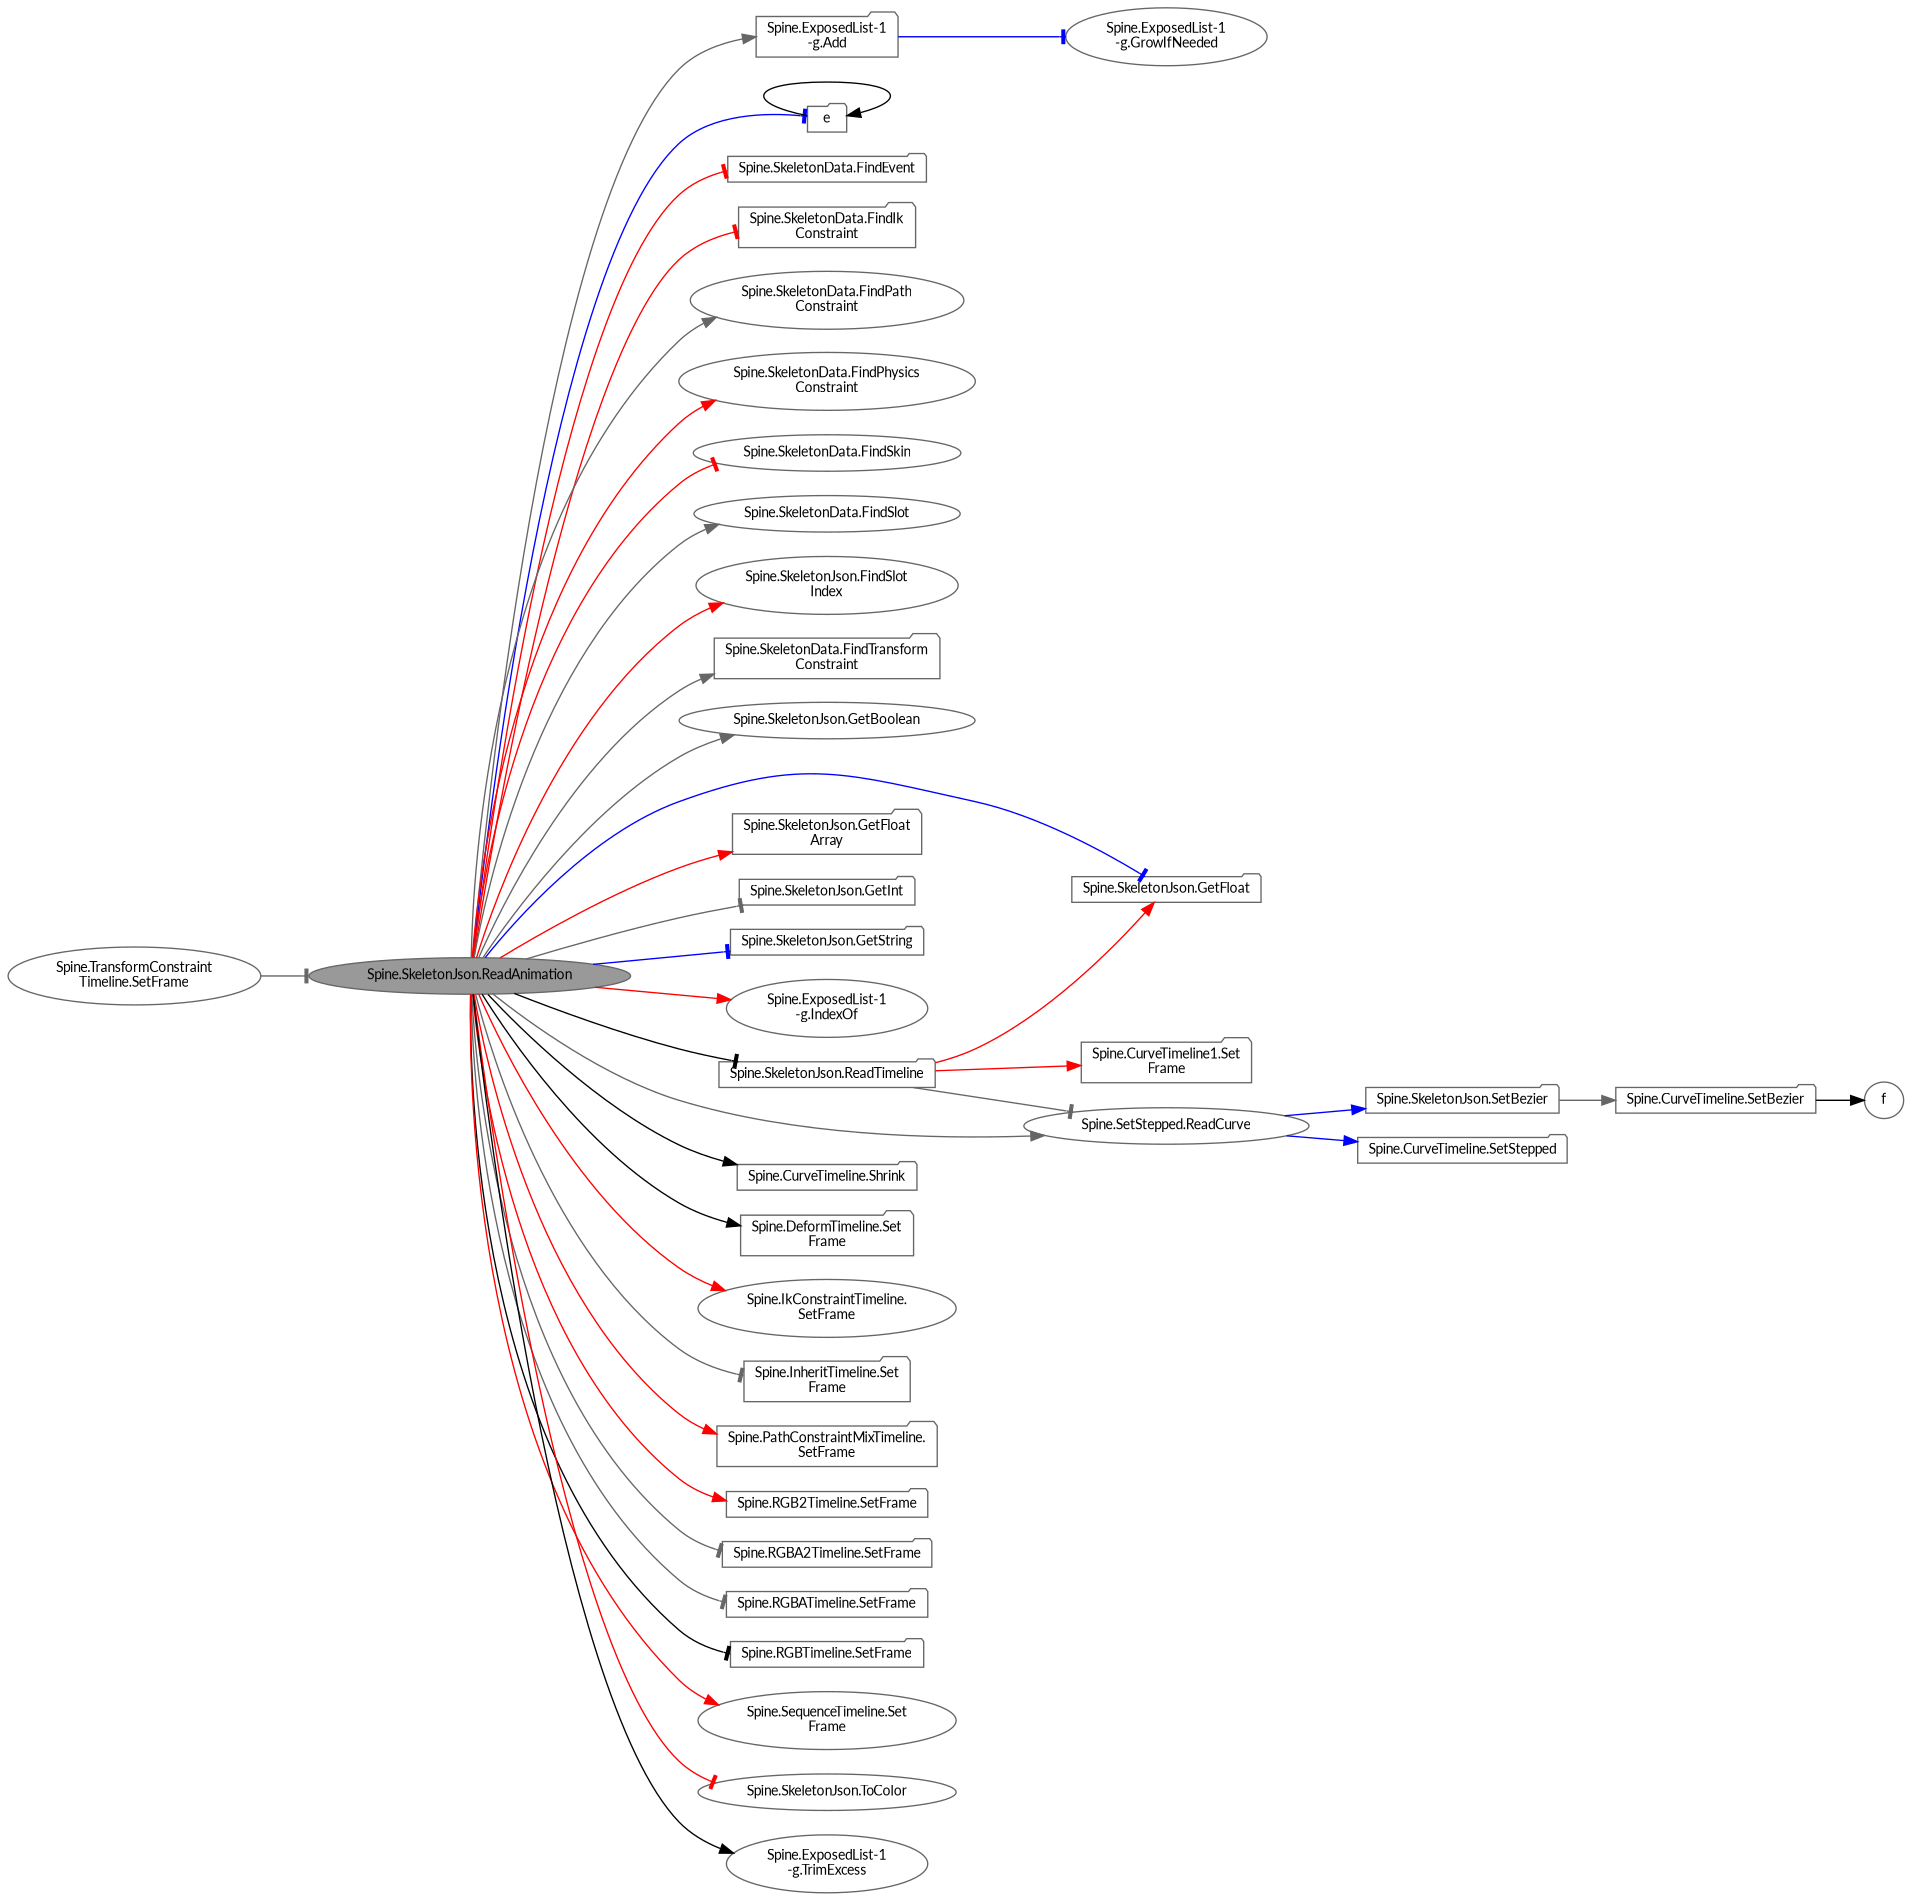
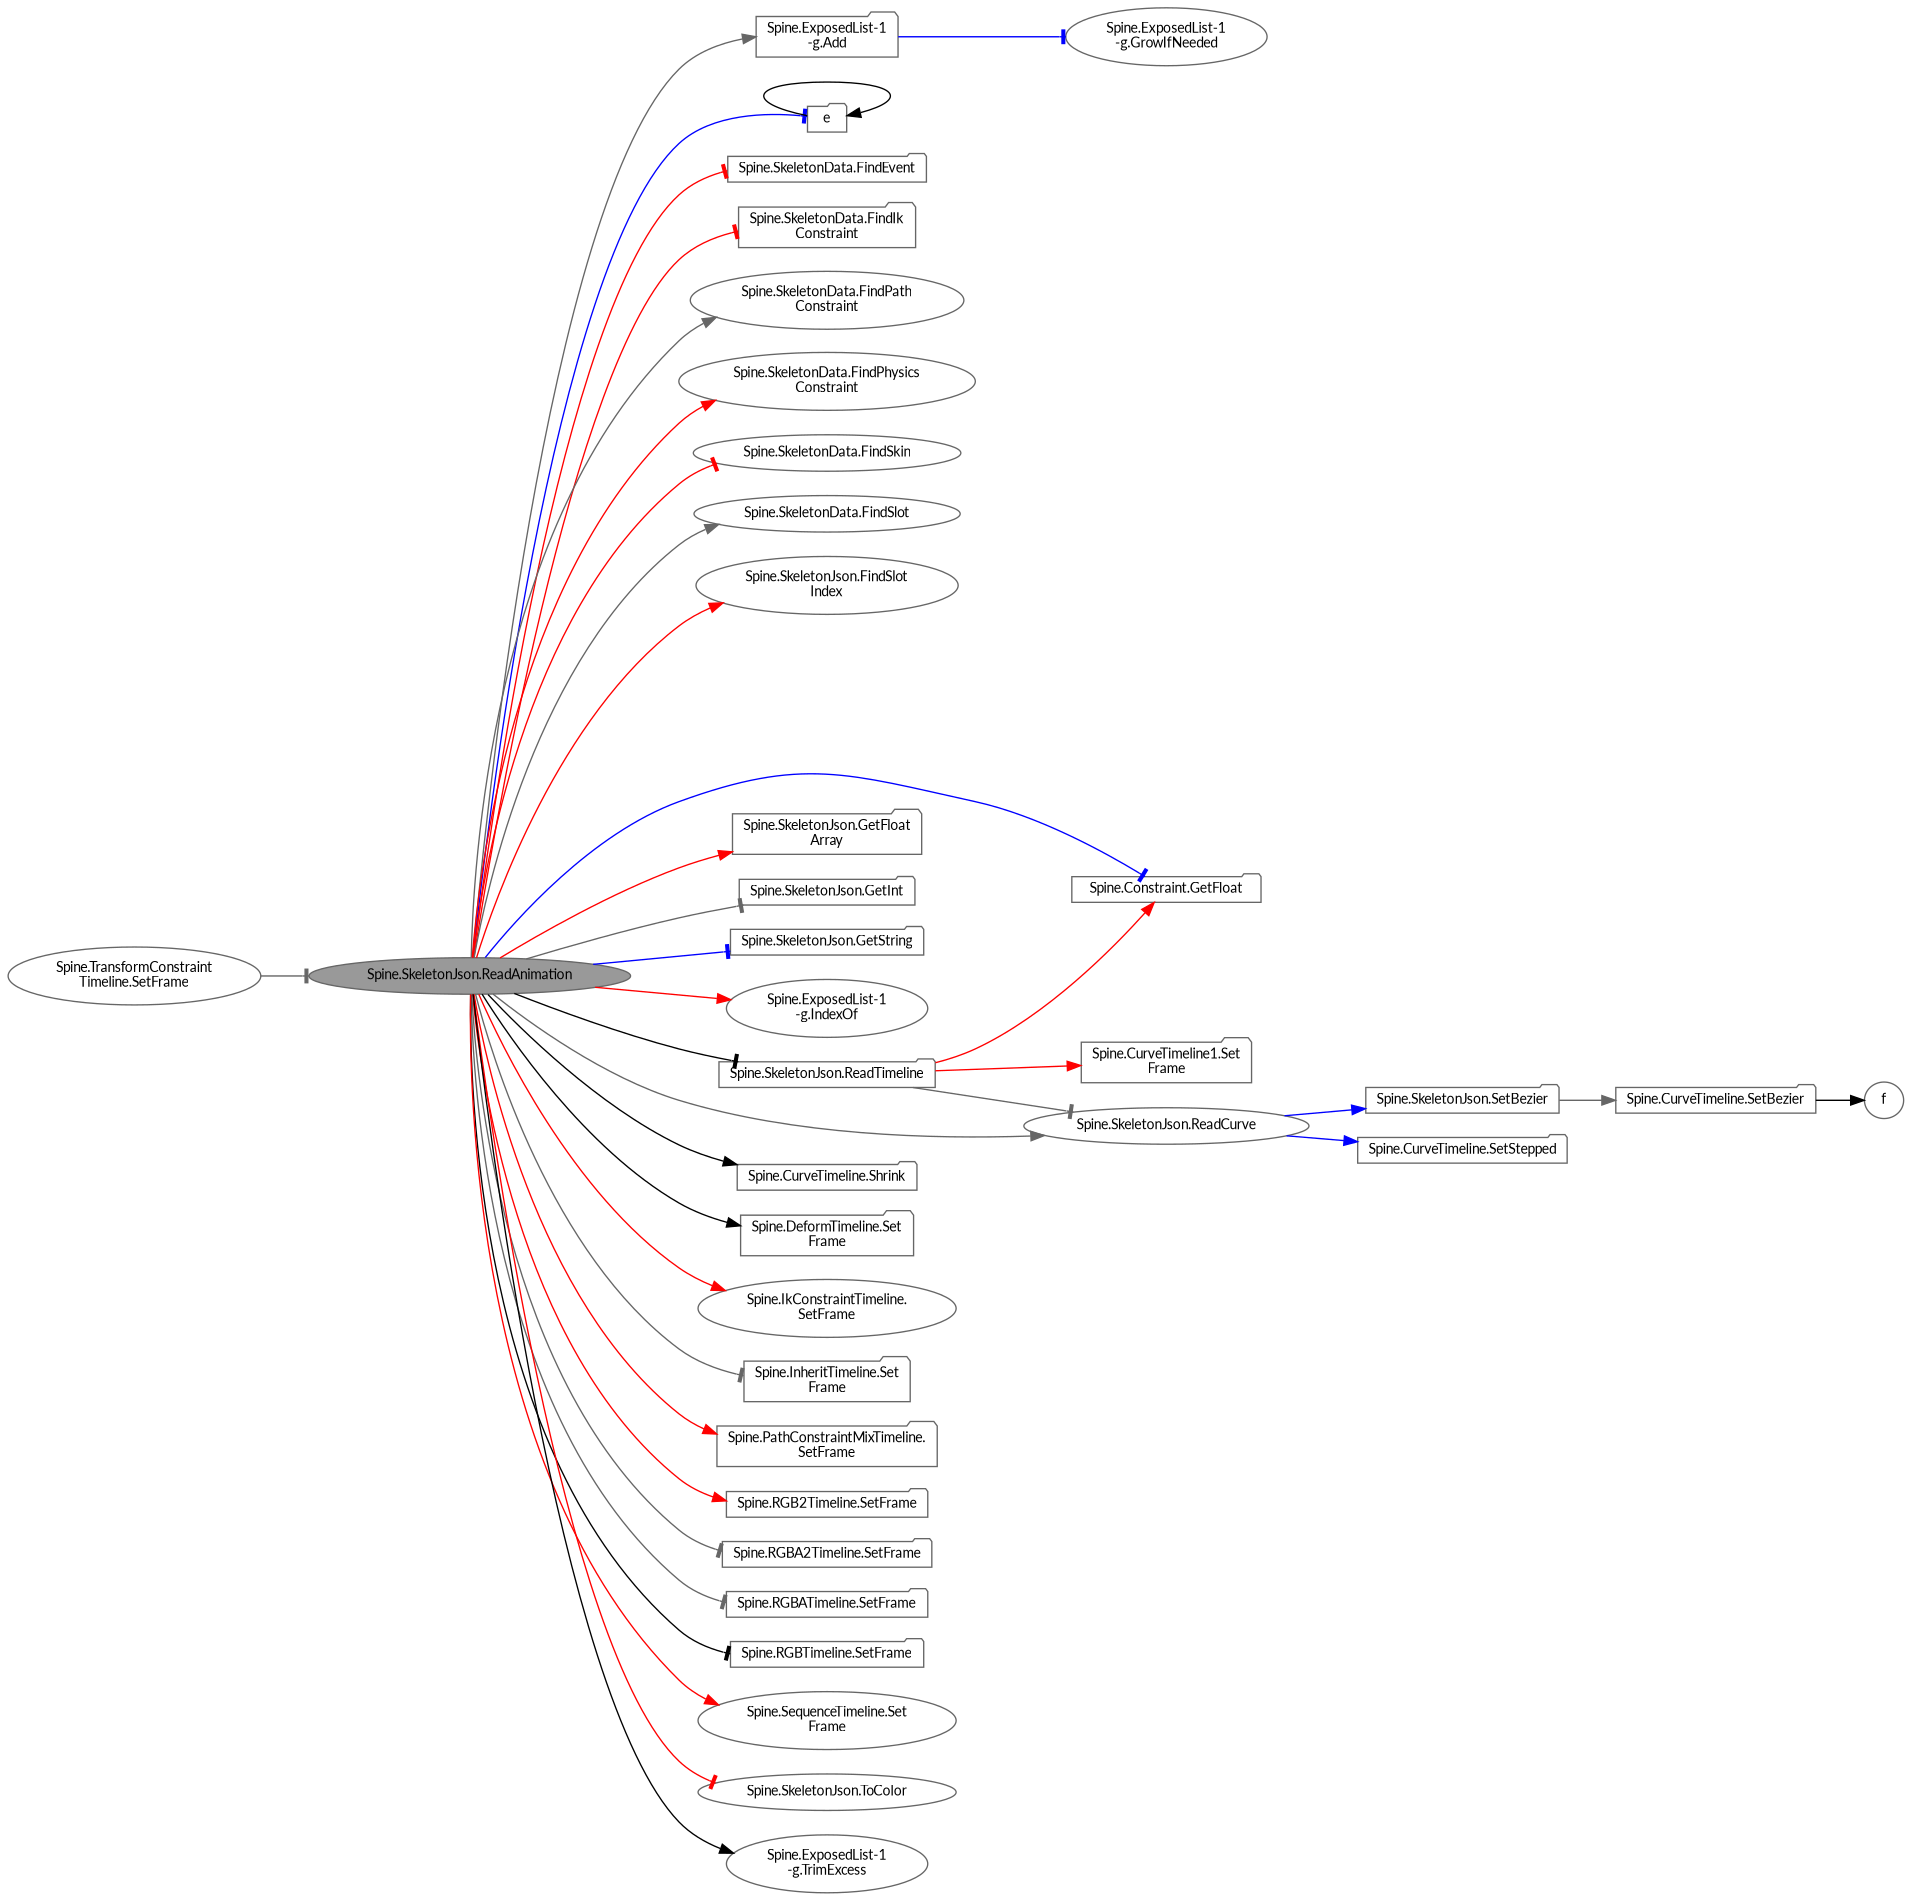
(827, 658) -> none
(827, 721) -> none
(1166, 889) -> (1166, 889)
(1166, 1126) -> (1166, 1126)
